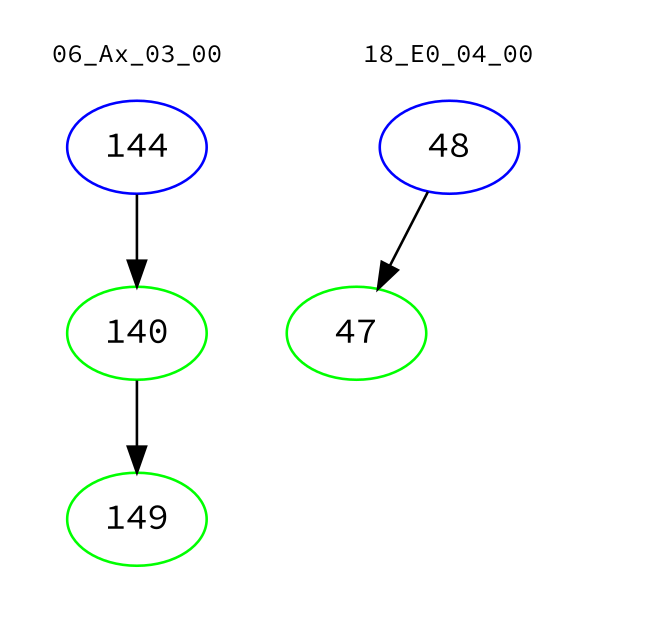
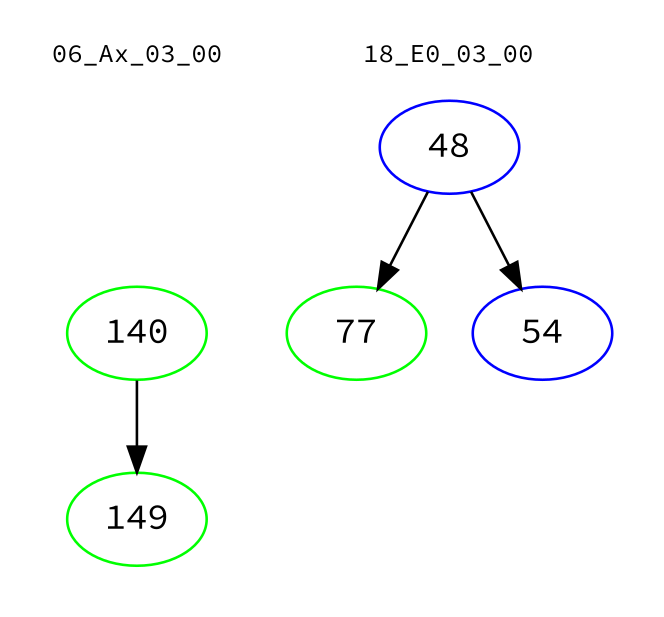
(450, 56) -> (450, 56)
(137, 147) -> none
(356, 333) -> (356, 333)
none -> (542, 333)
